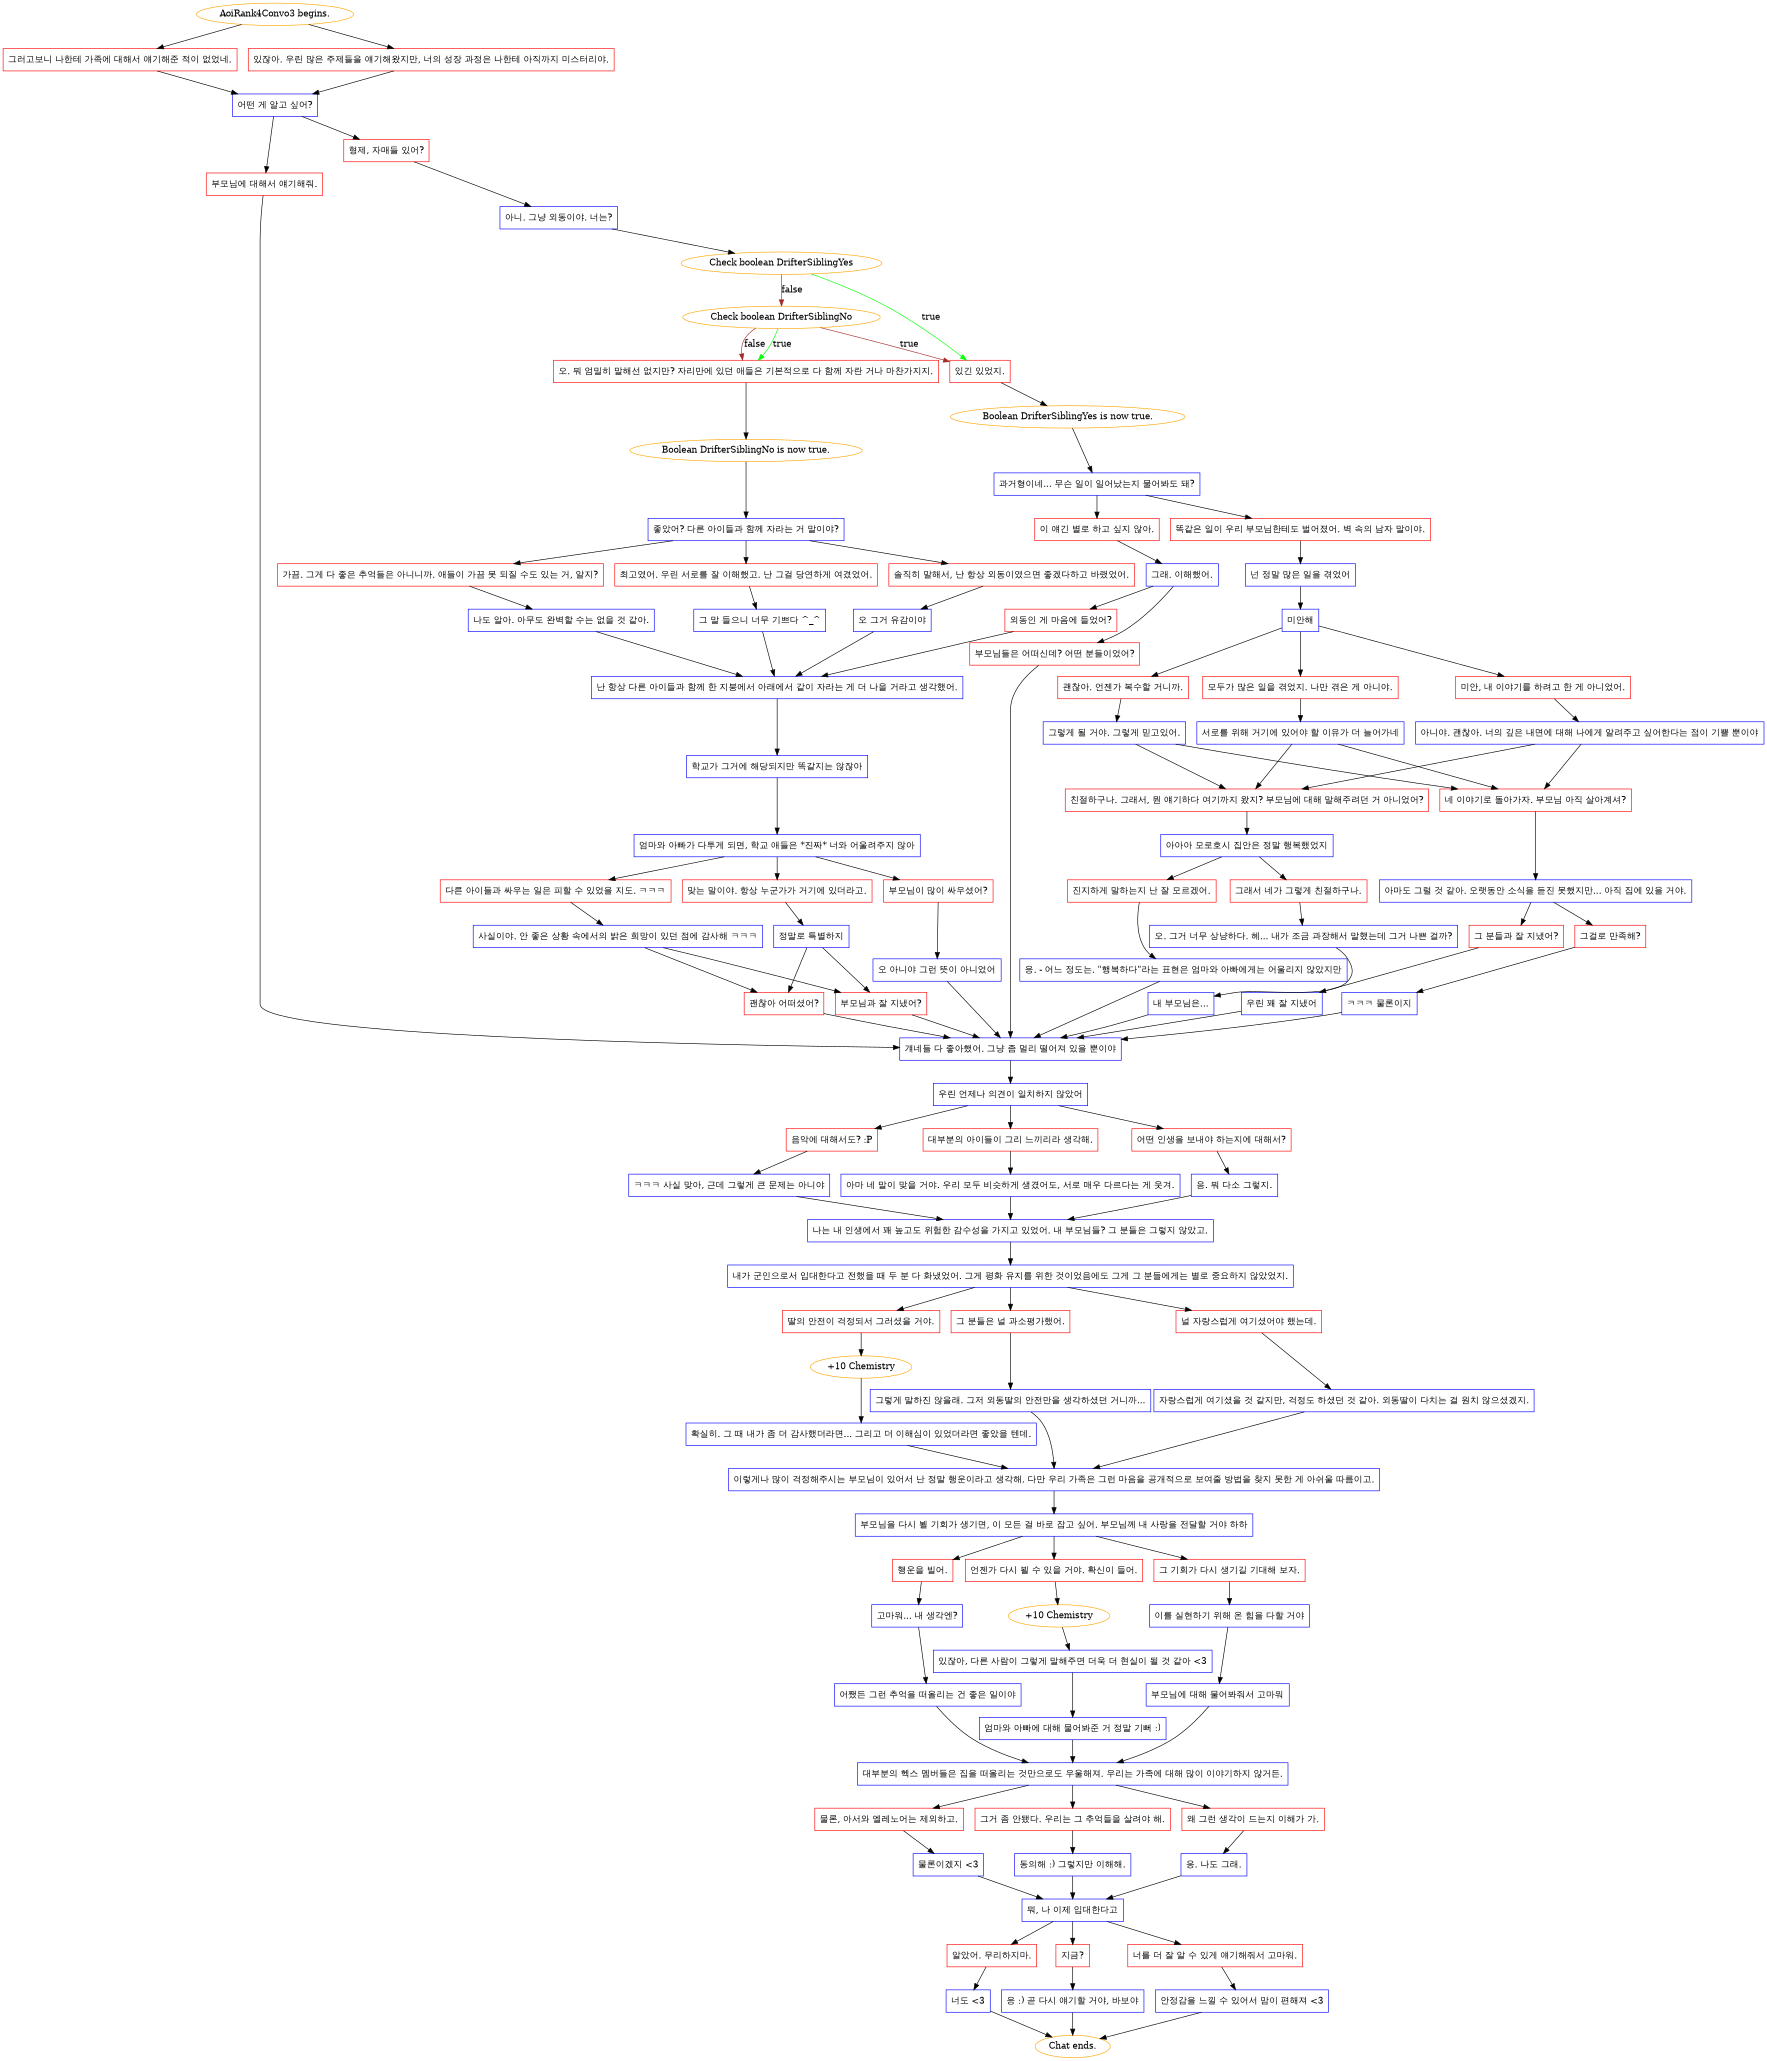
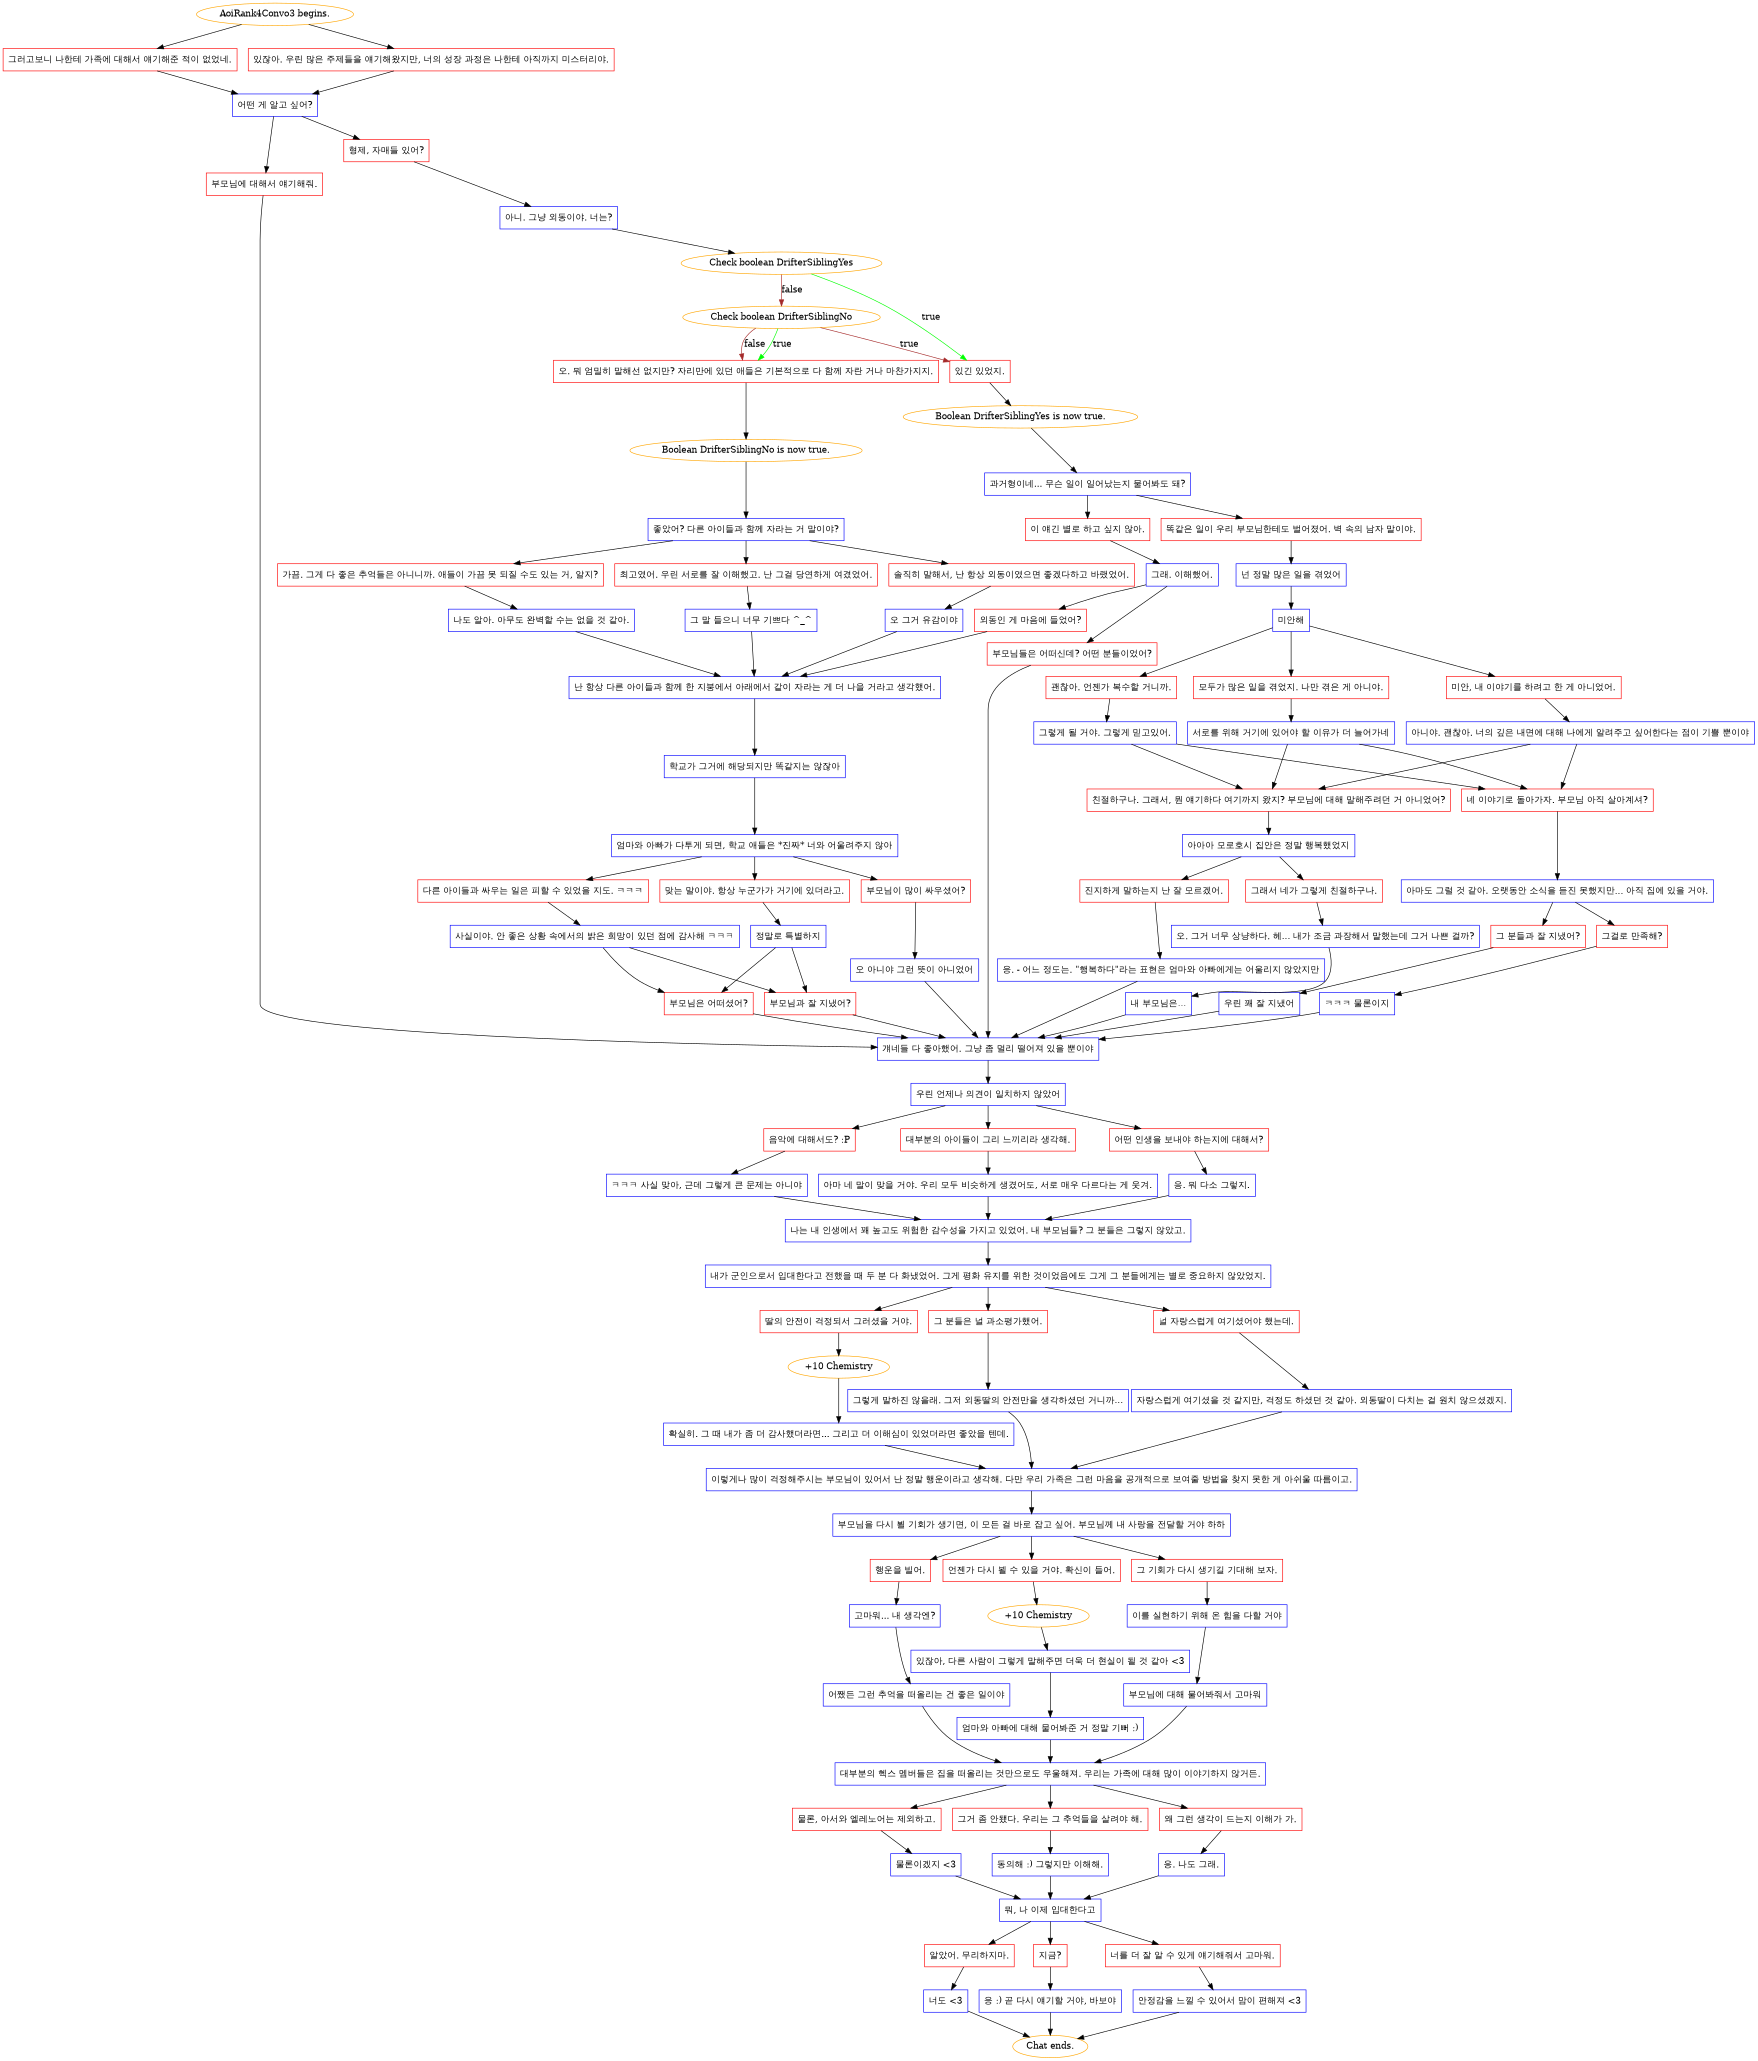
(784, 1004) -> (709, 1004)
